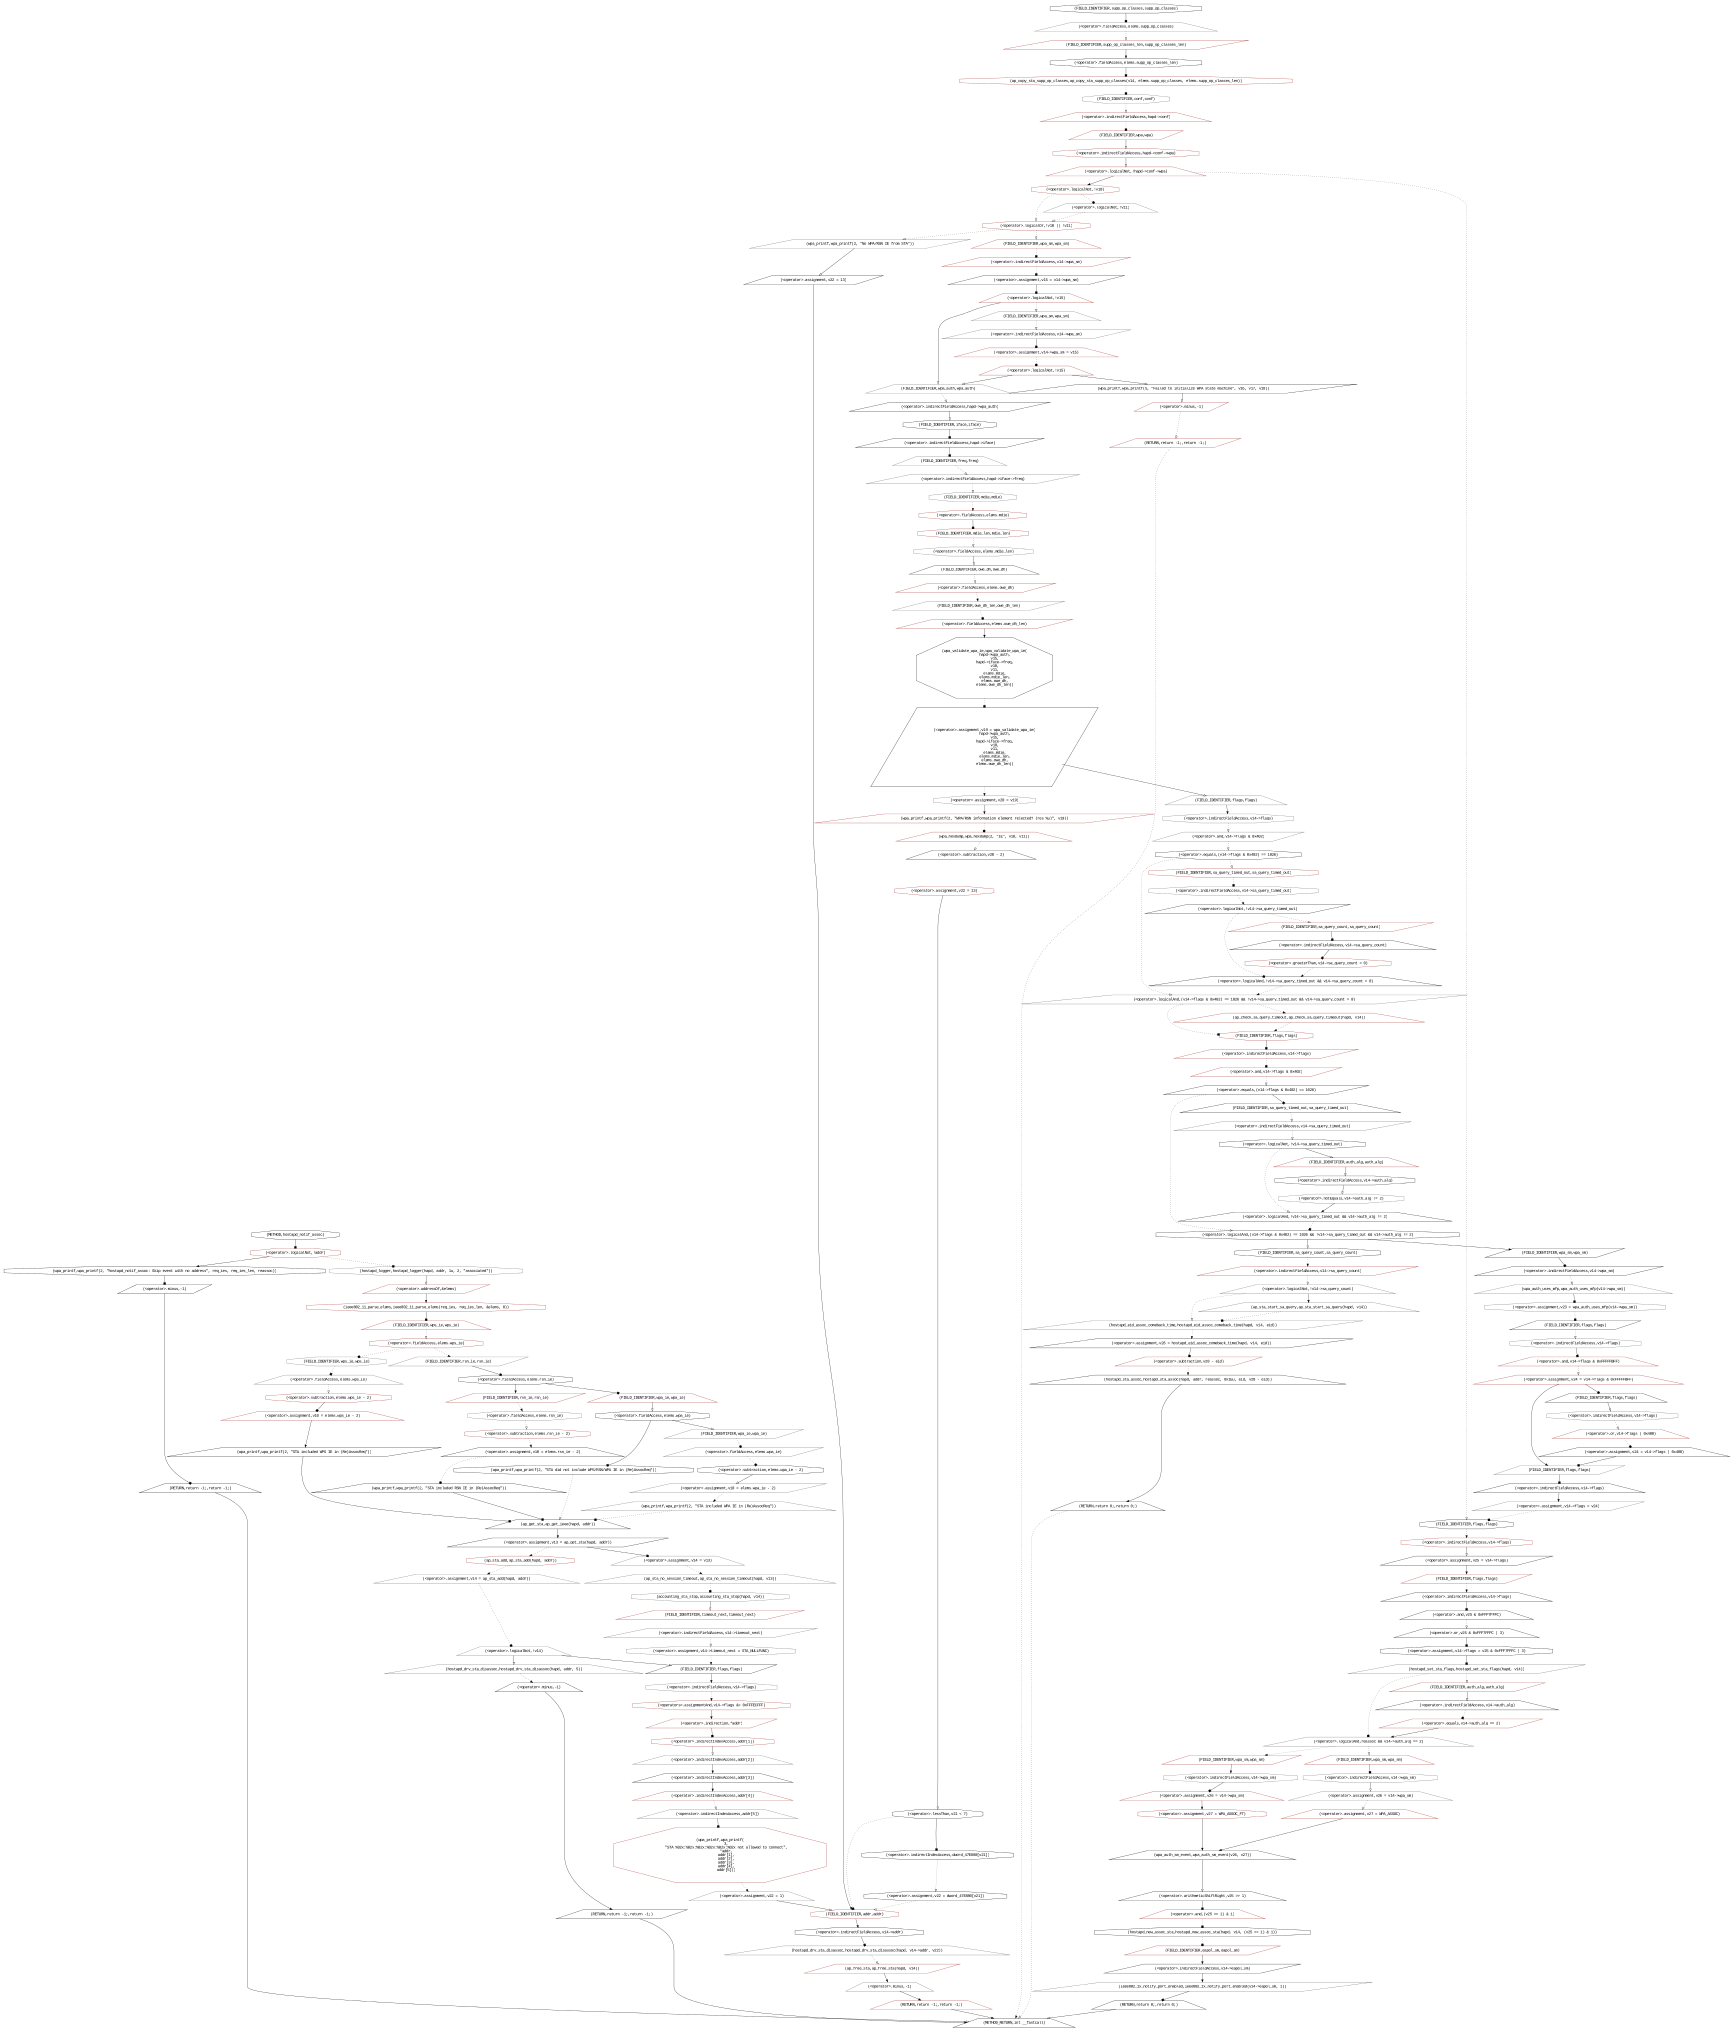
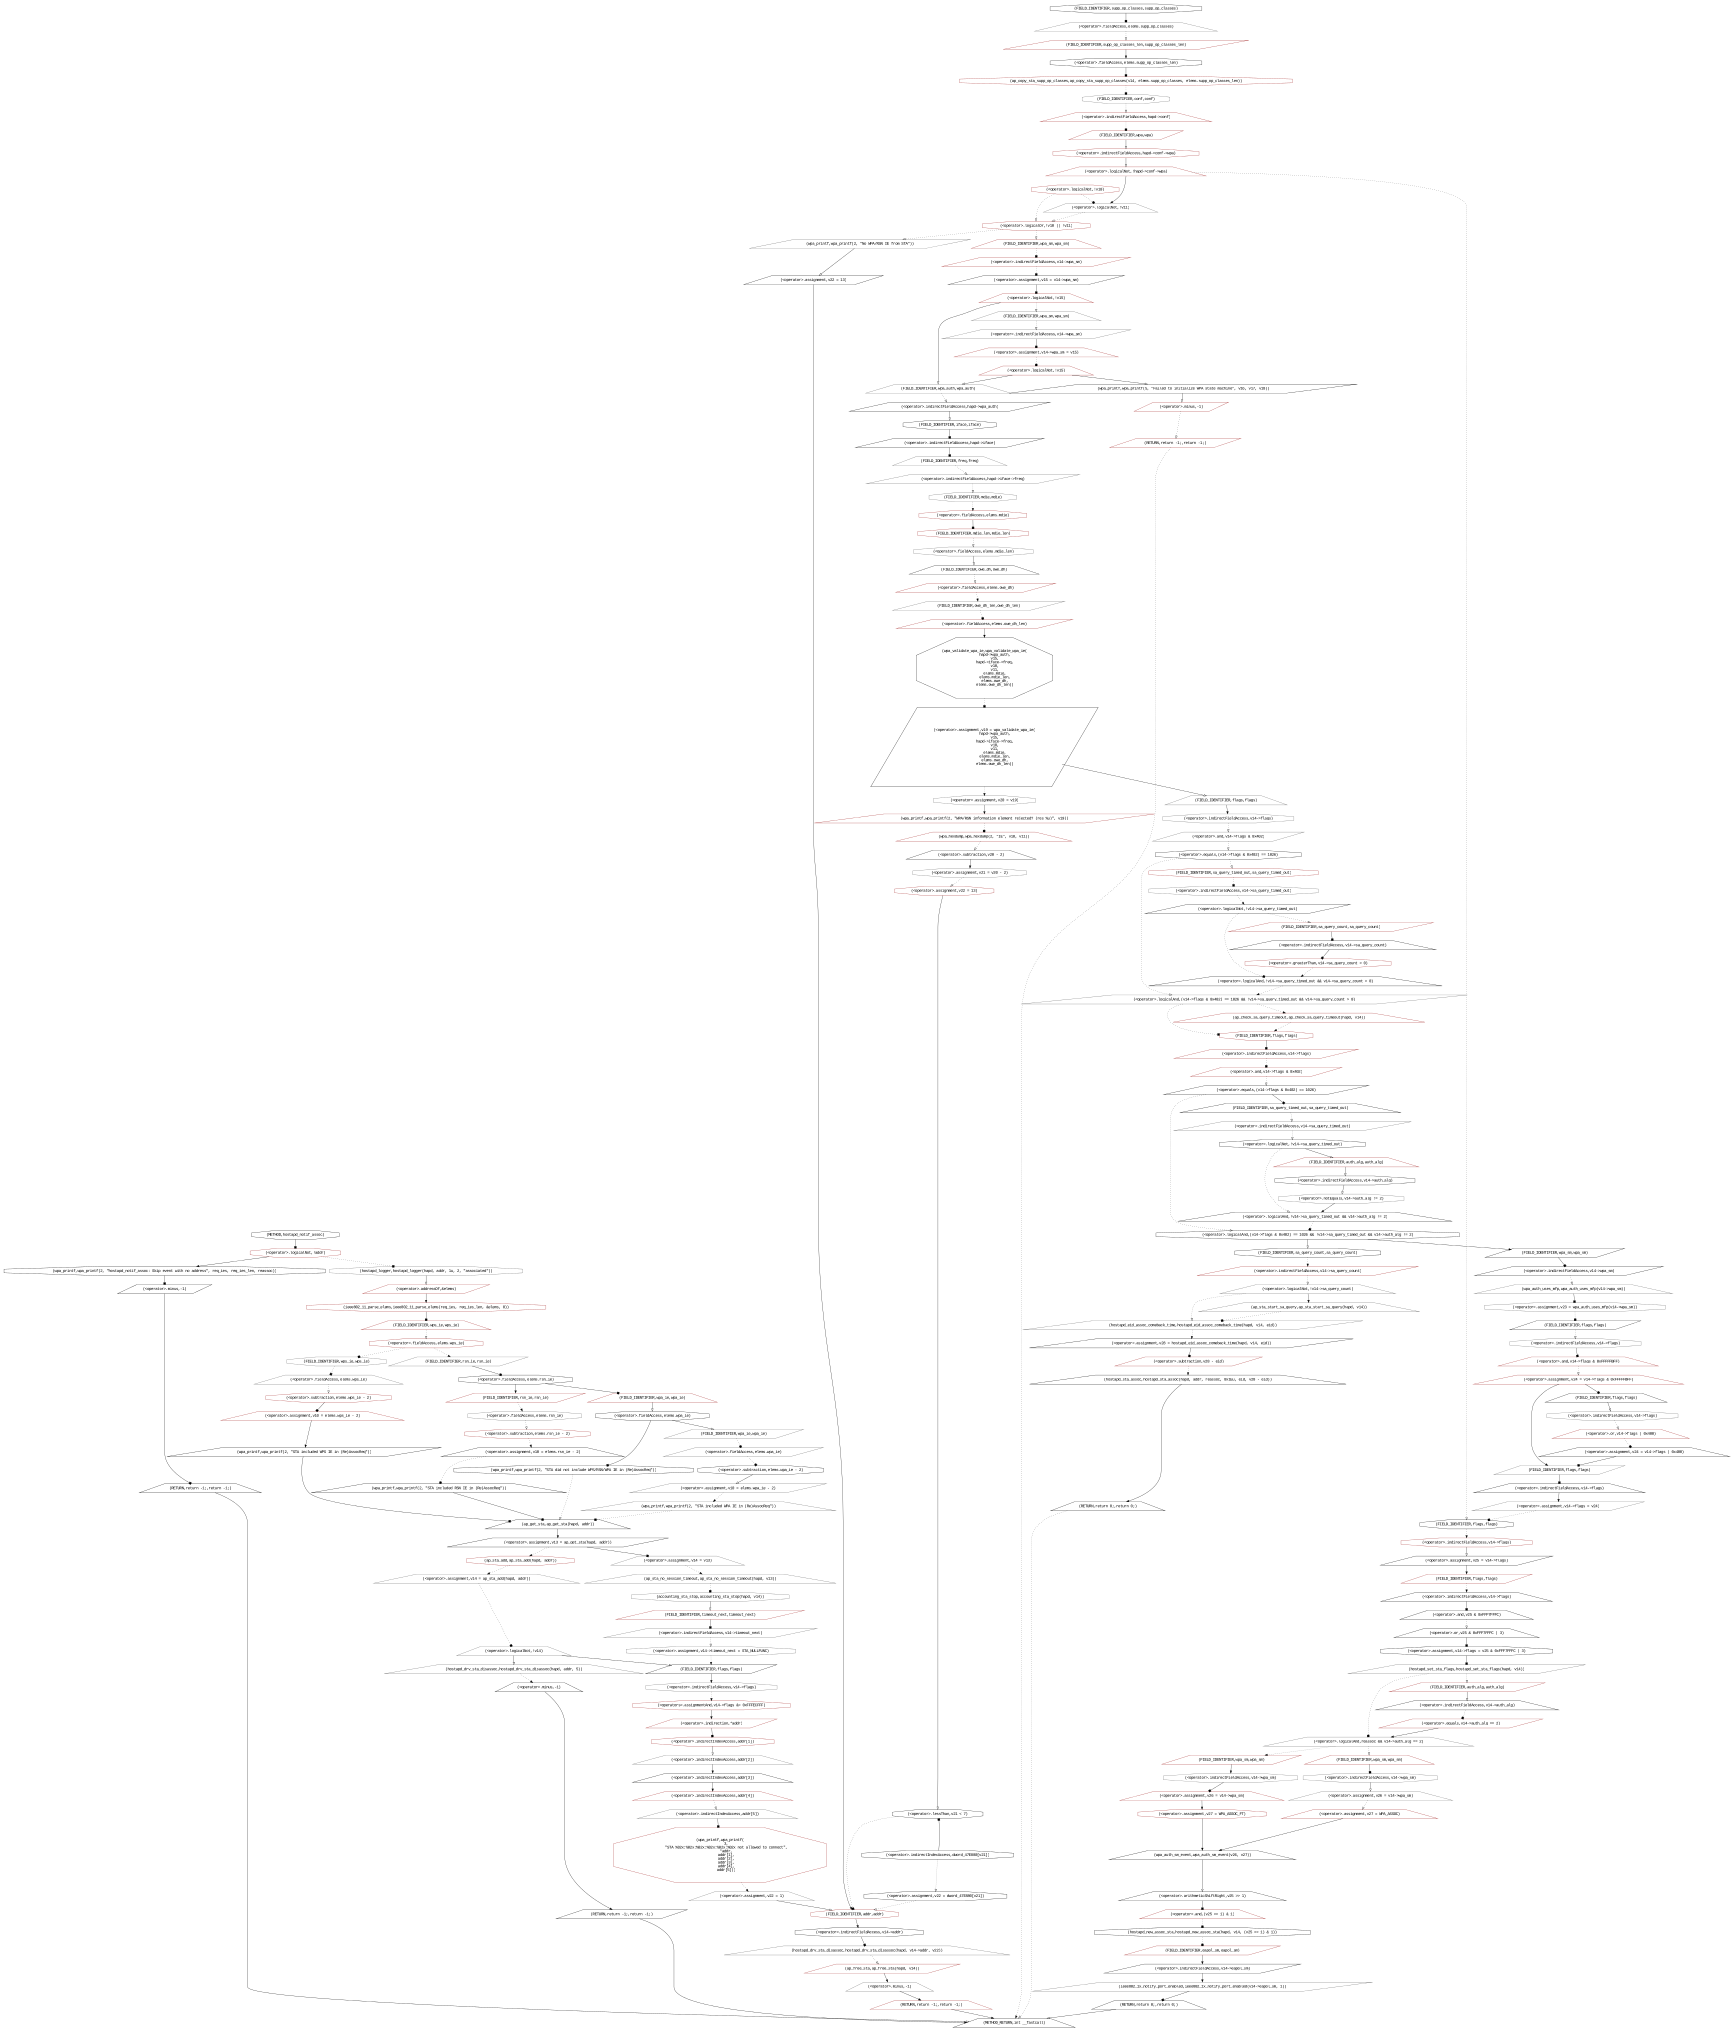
(1102, 180) -> (1123, 191)
none -> (970, 873)
(558, 1524) -> (558, 1524)
none -> (710, 1623)
(936, 1833) -> (939, 1836)
